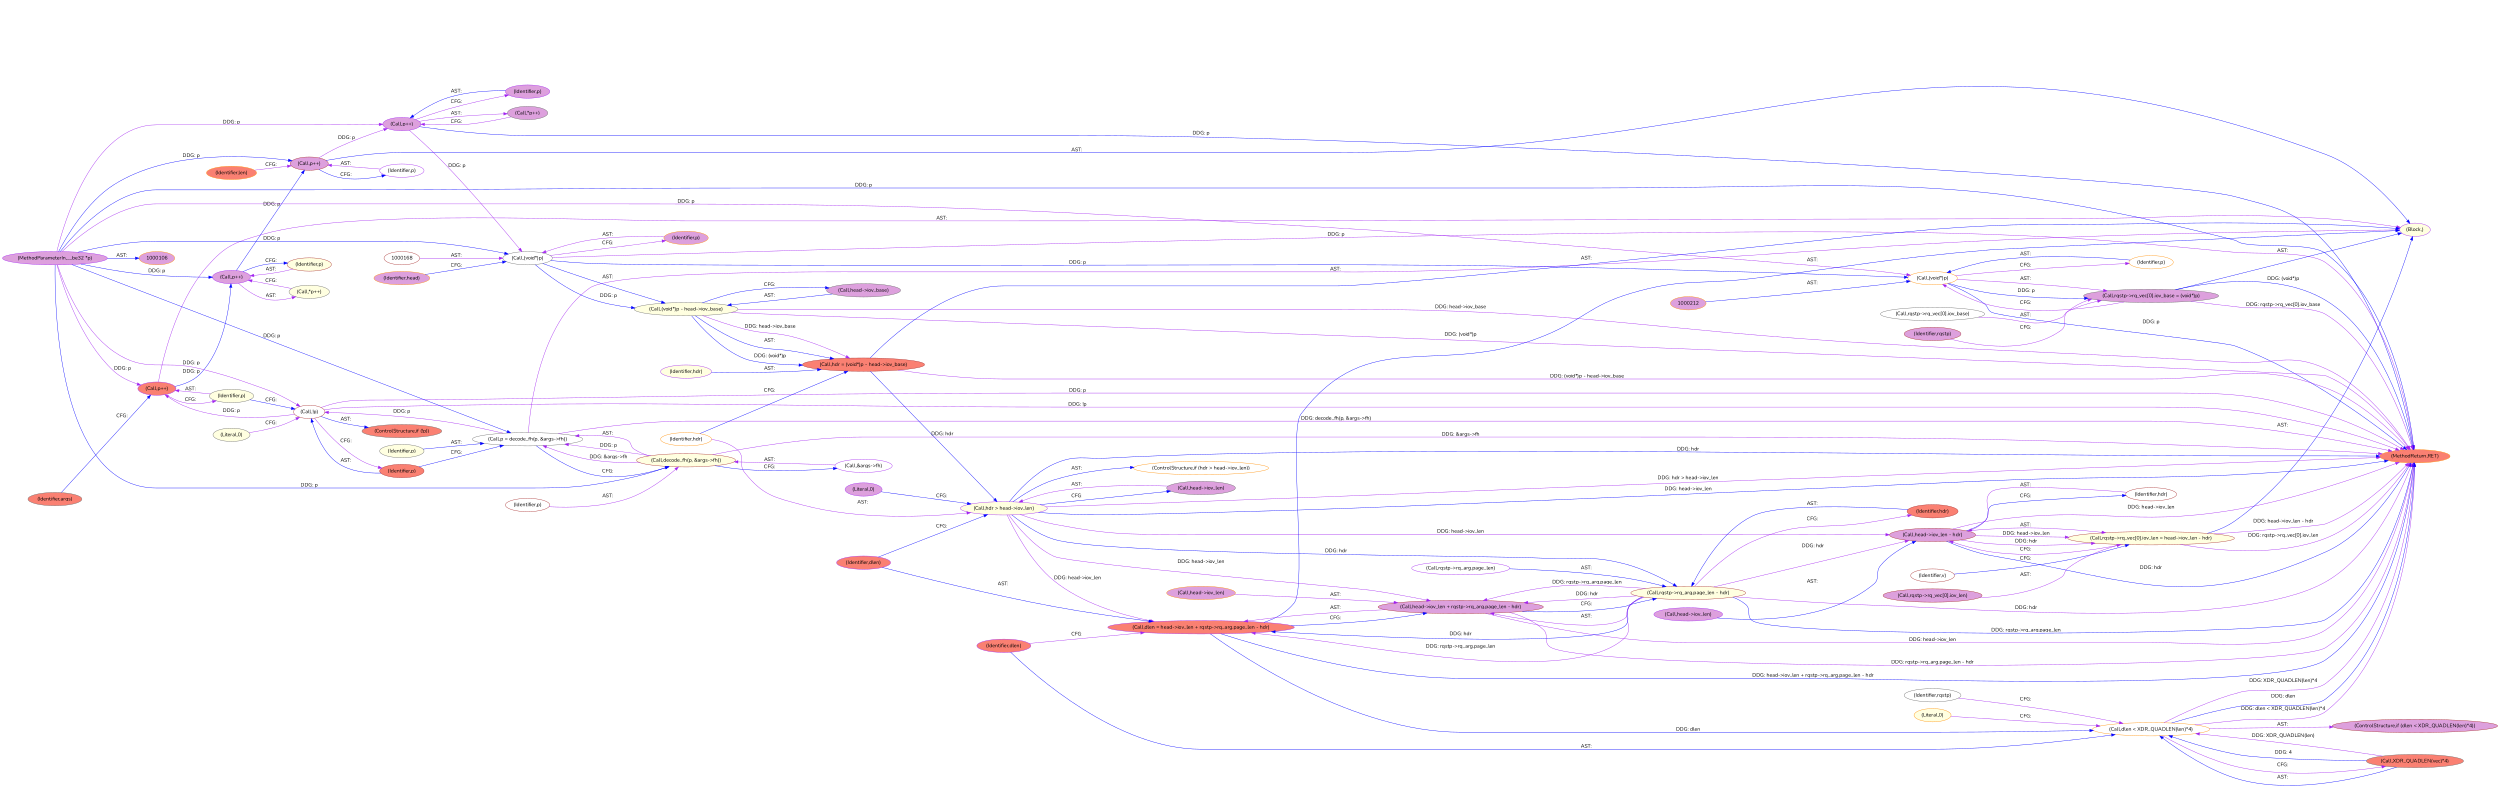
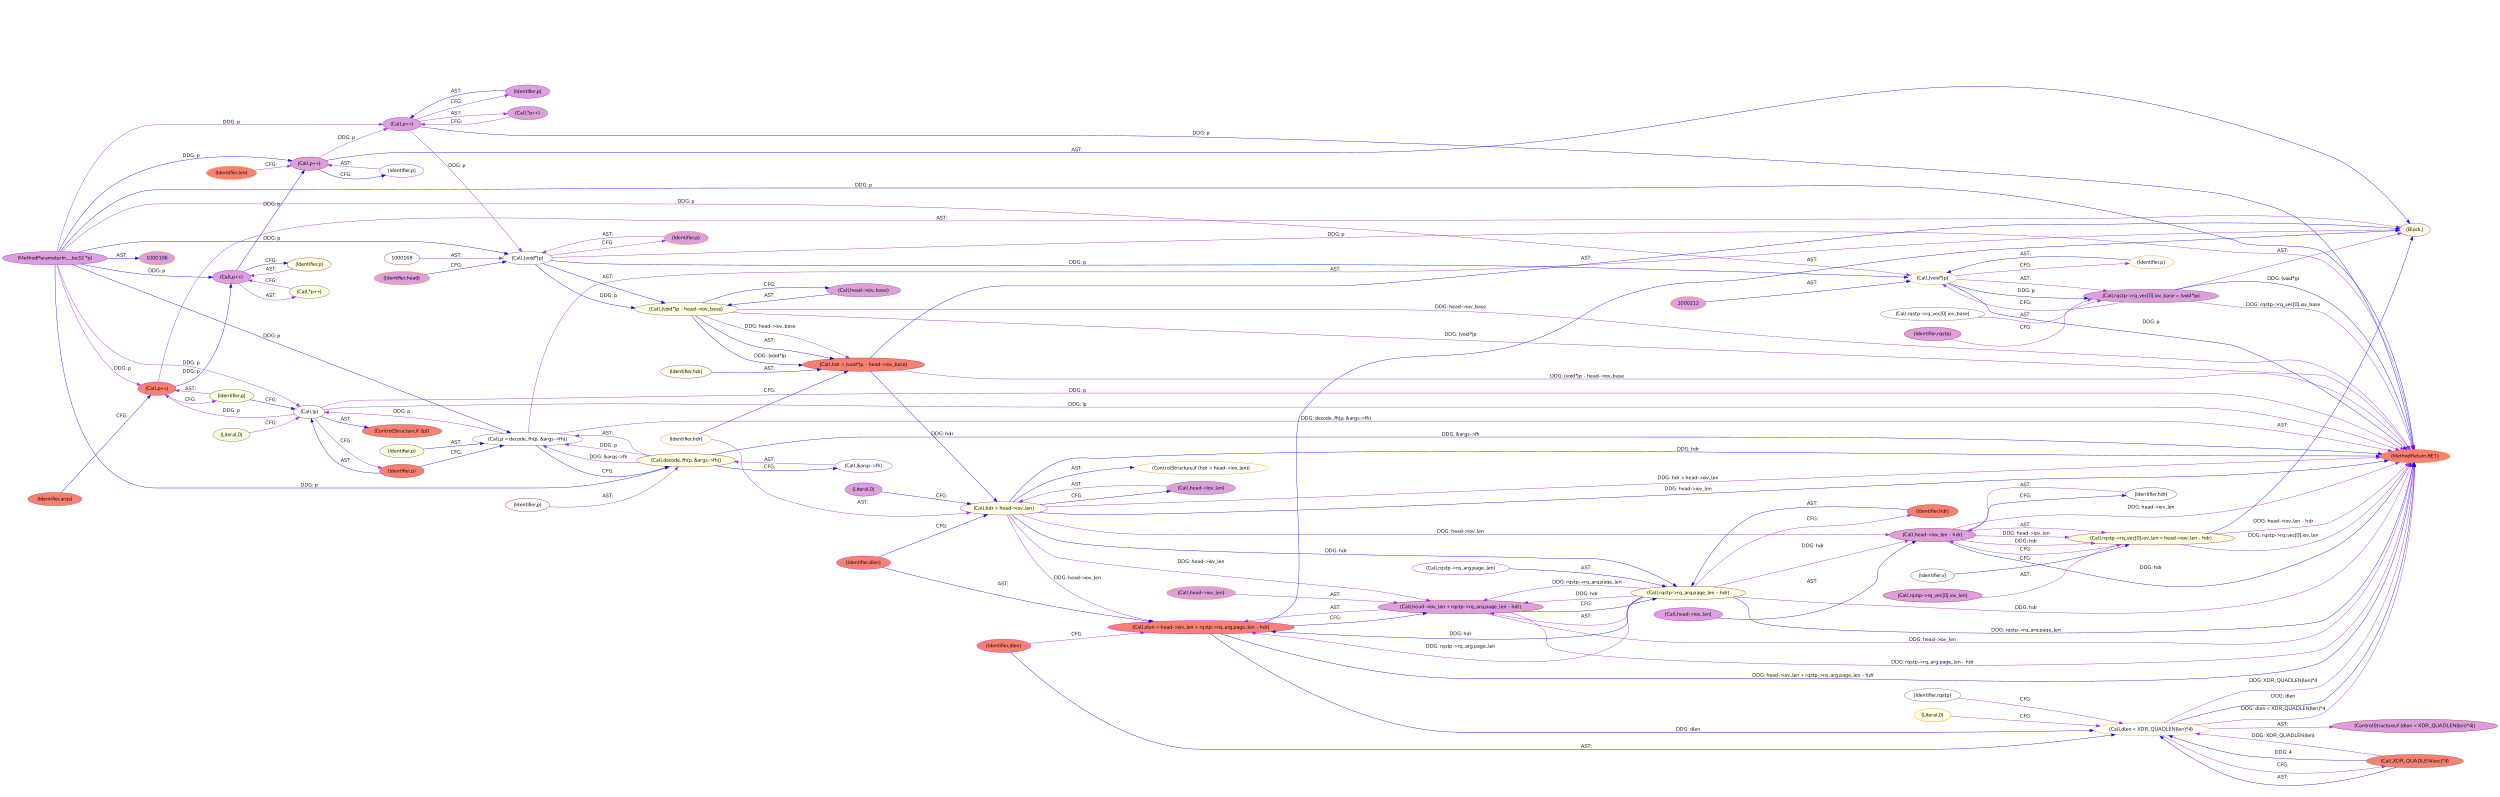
(2287, 262) -> (2287, 262)
(1545, 437) -> (1545, 437)
